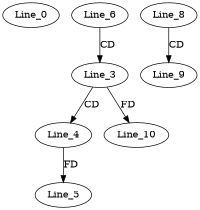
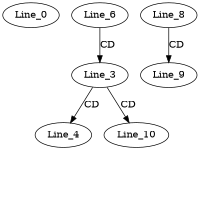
(128, 105) -> (128, 105)
(63, 195) -> none
